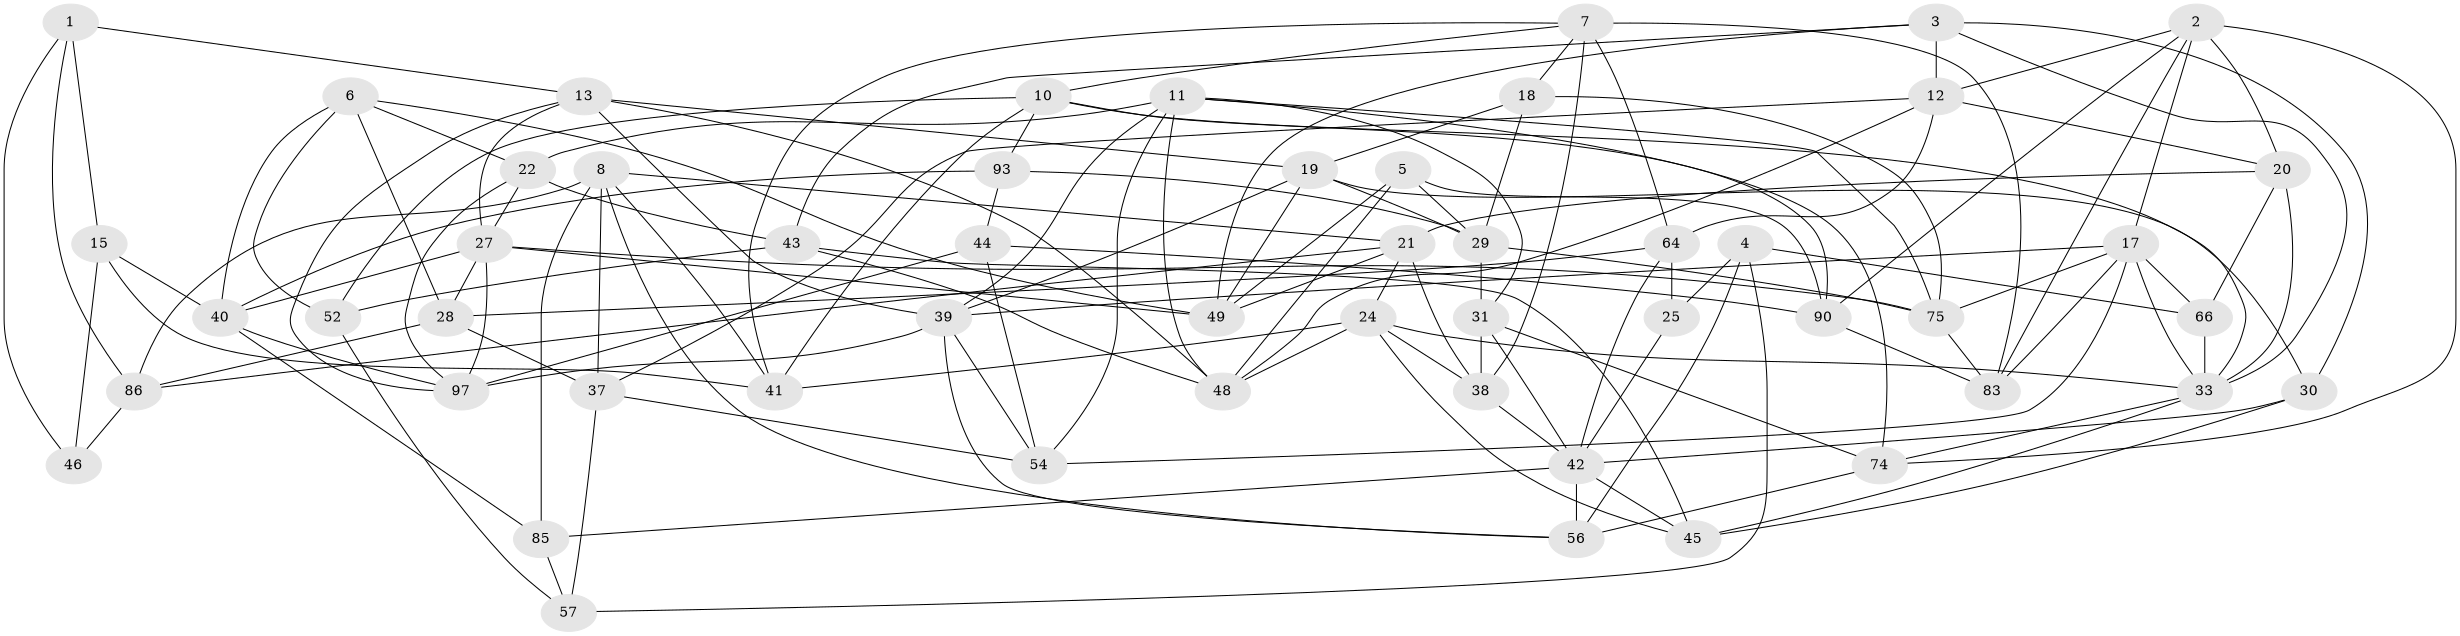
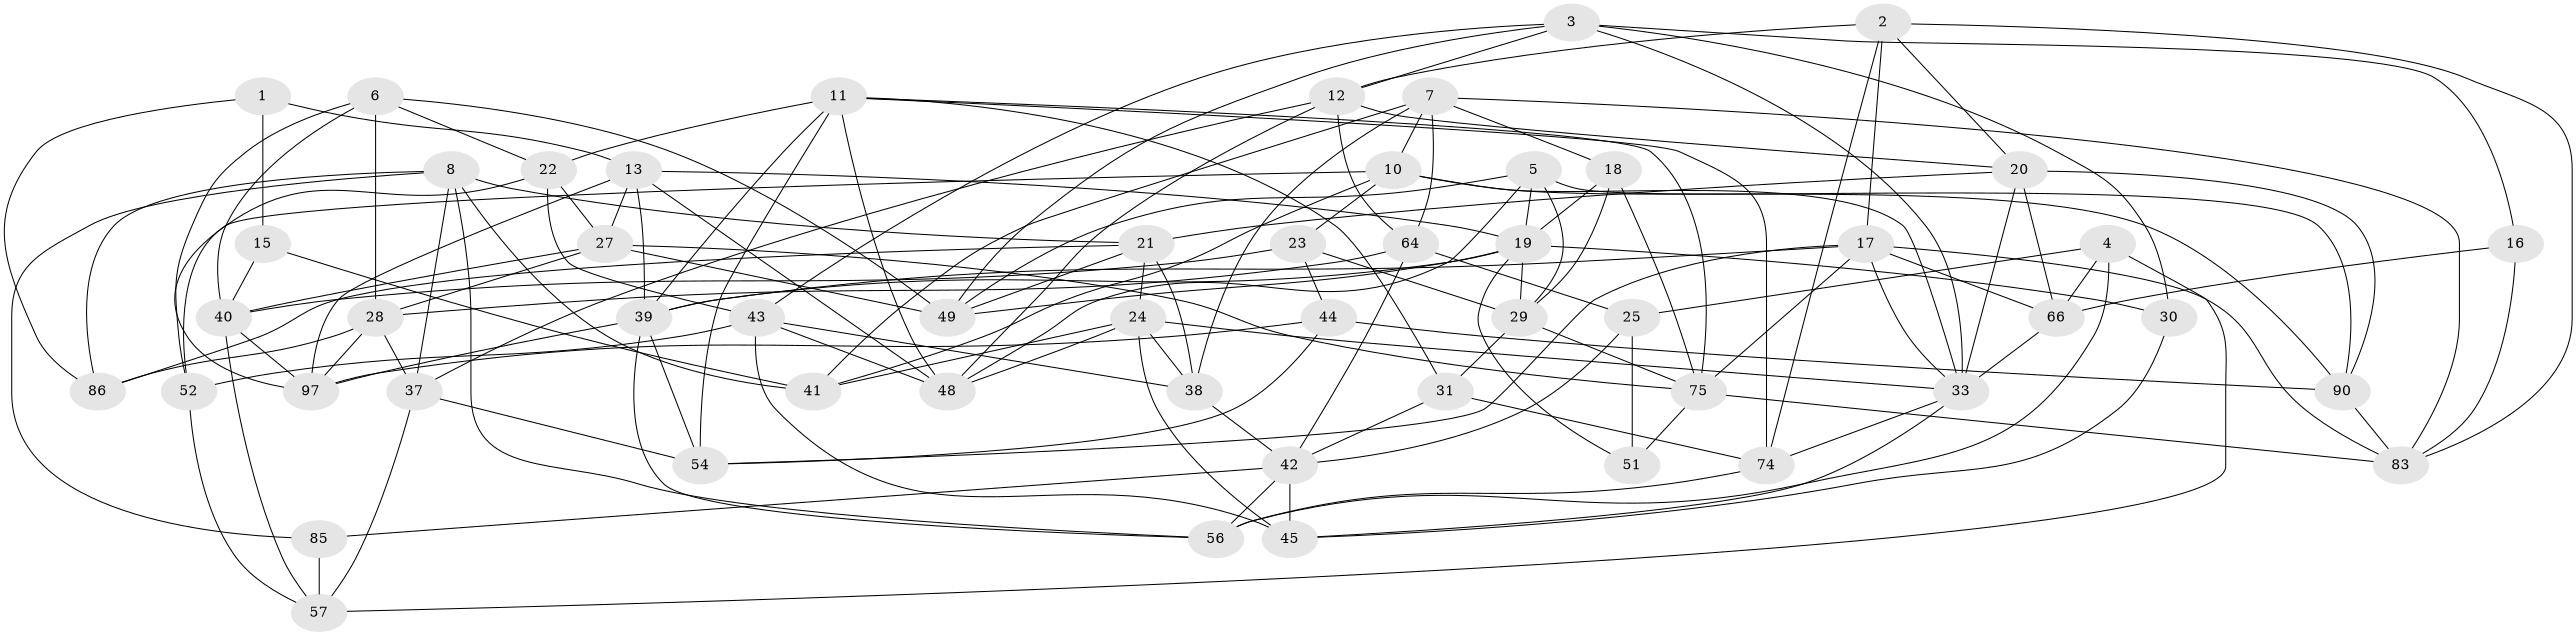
(2008, 168) -> (2283, 193)
(1002, 170) -> (1298, 244)
none -> (1529, 208)
none -> (2516, 244)
(485, 322) -> (343, 355)
(1481, 355) -> (1043, 366)
(381, 428) -> (253, 471)
(1945, 437) -> none
(74, 465) -> none
none -> (1632, 465)
